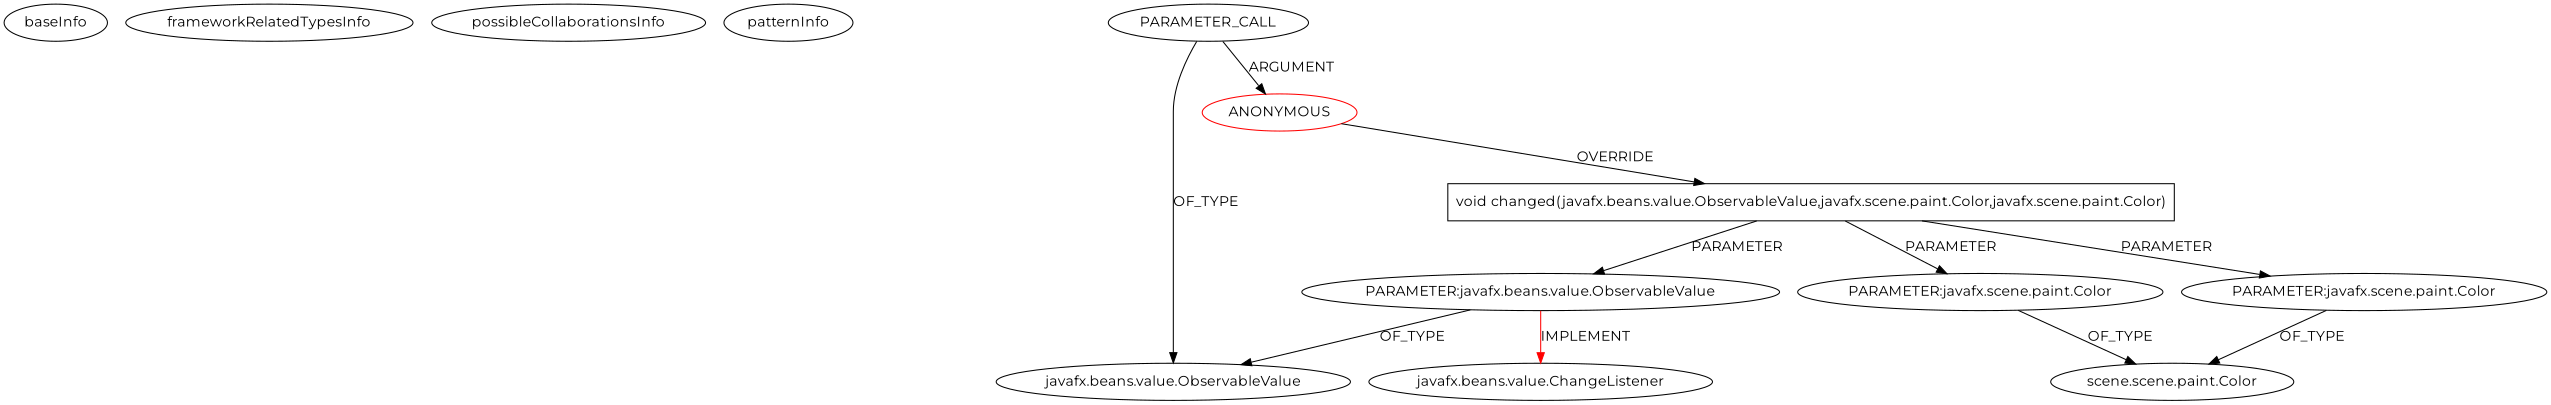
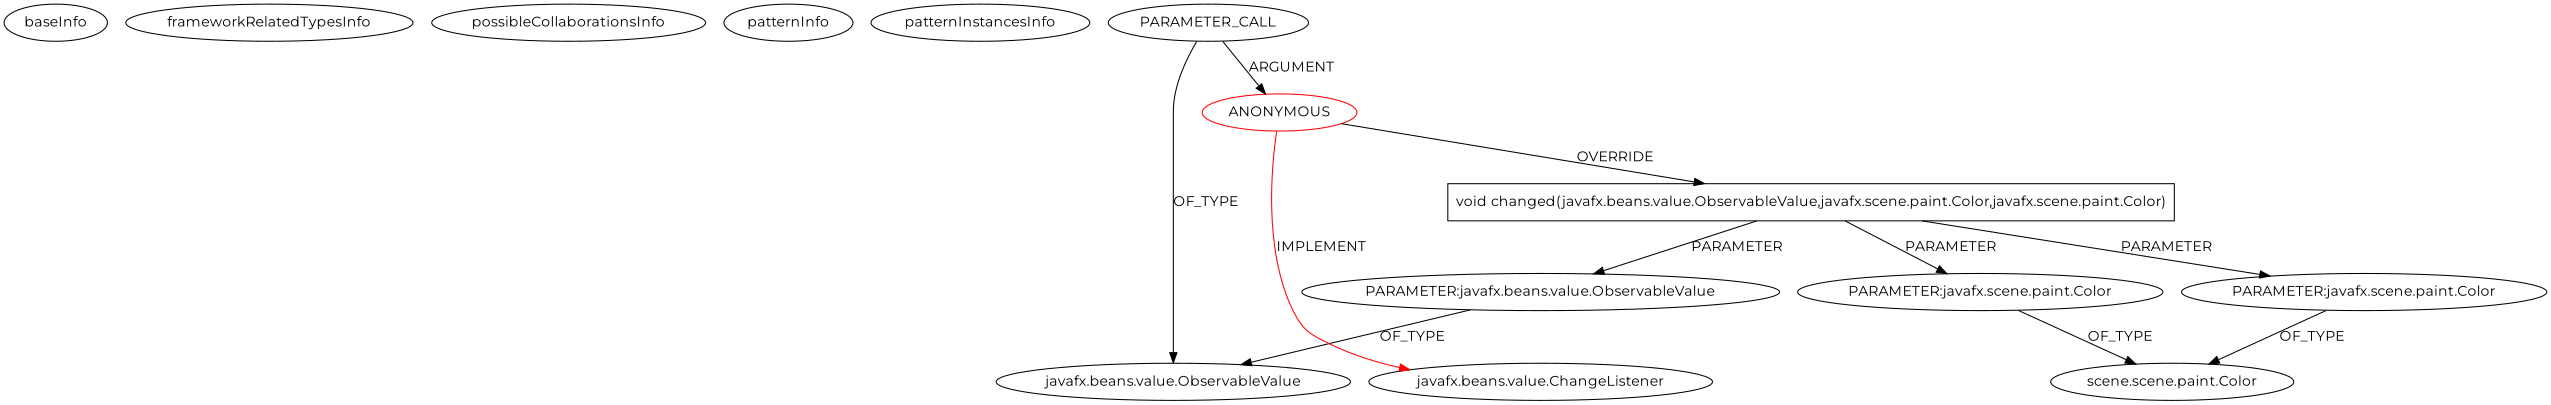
none -> (980, 23)
(1541, 332) -> (1283, 284)
